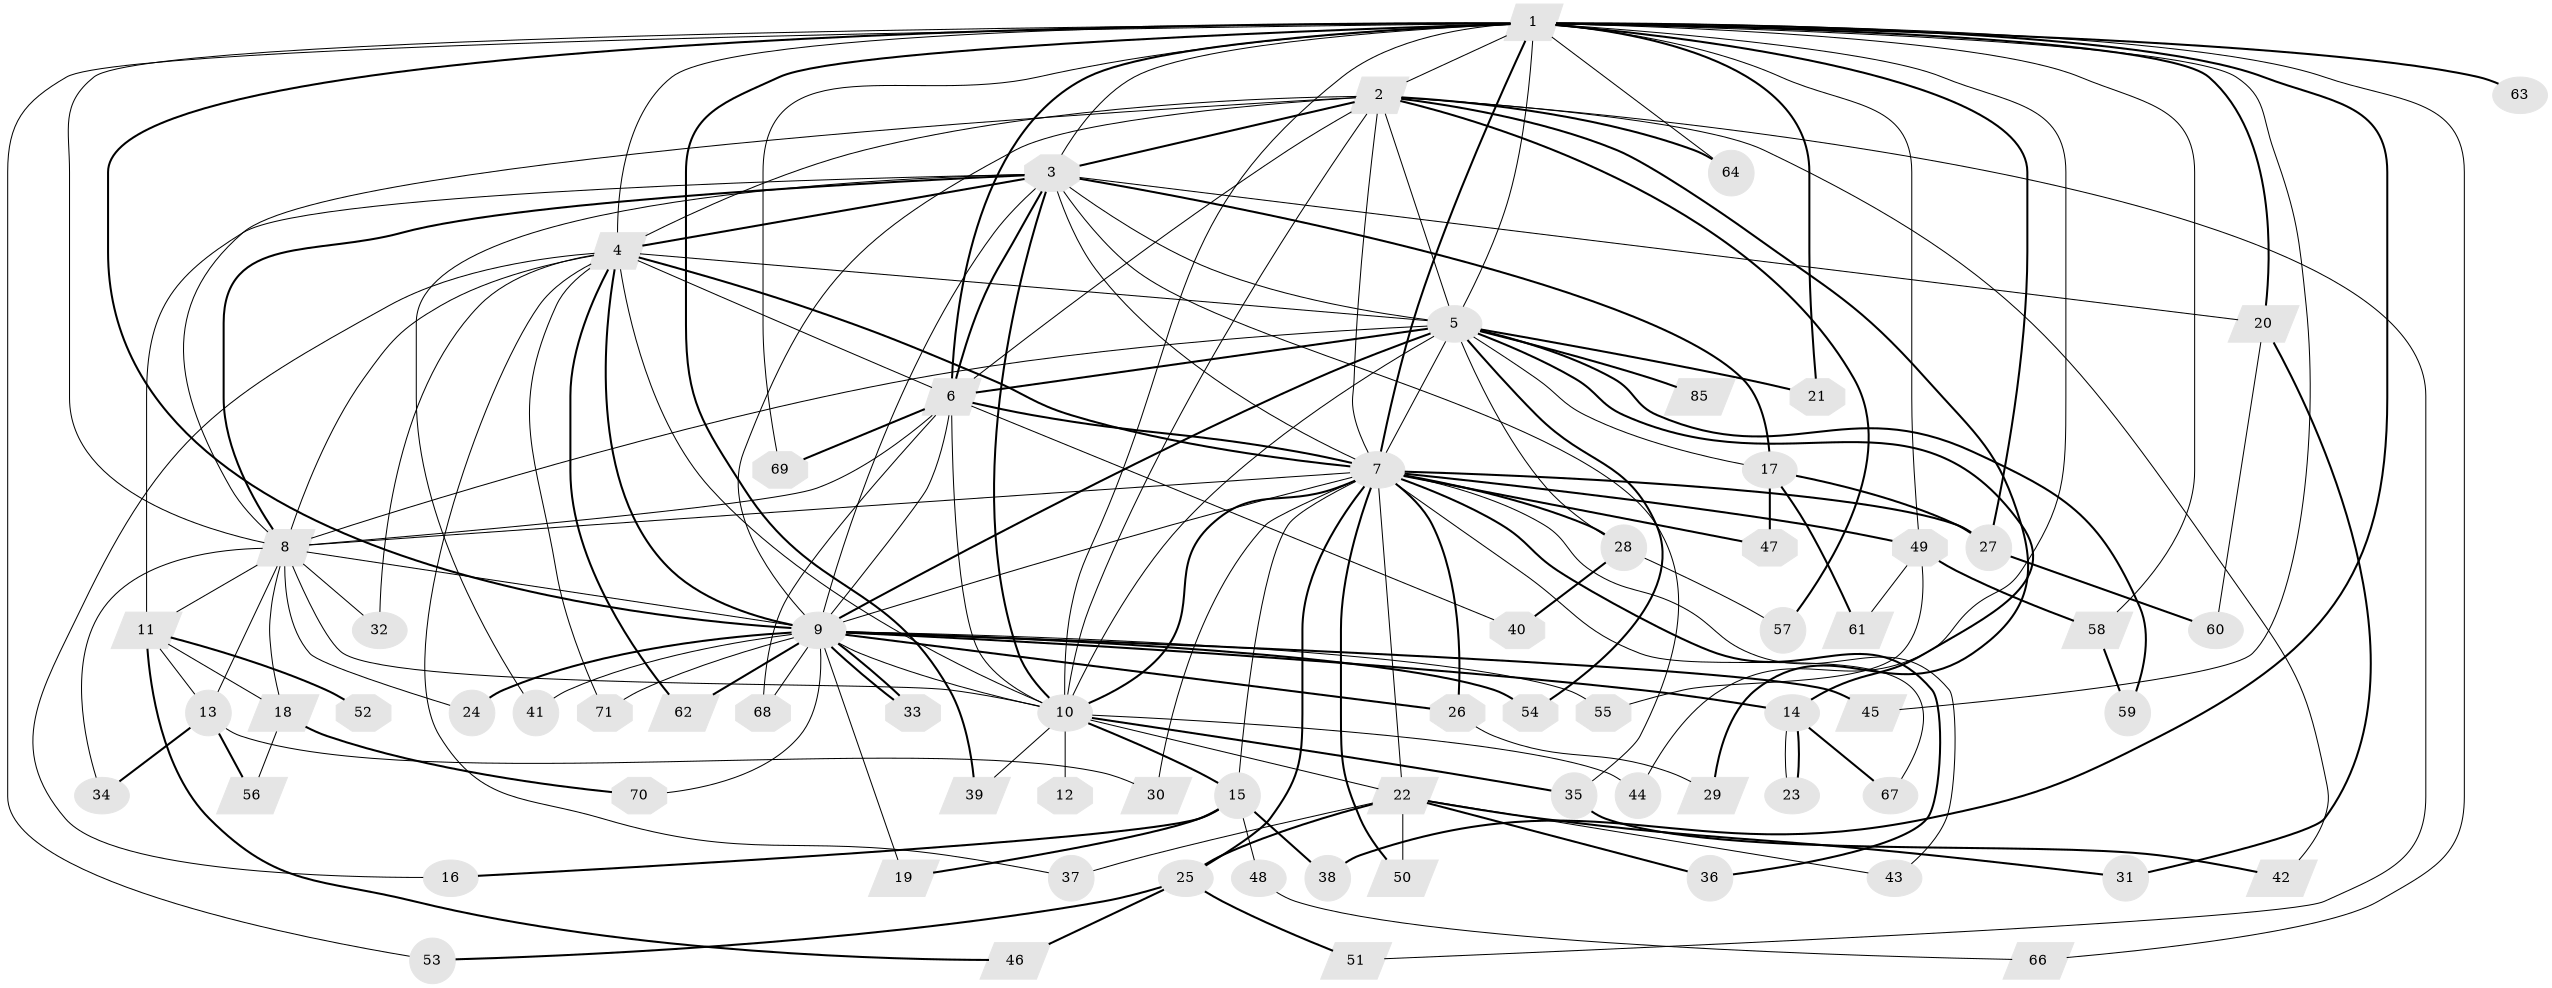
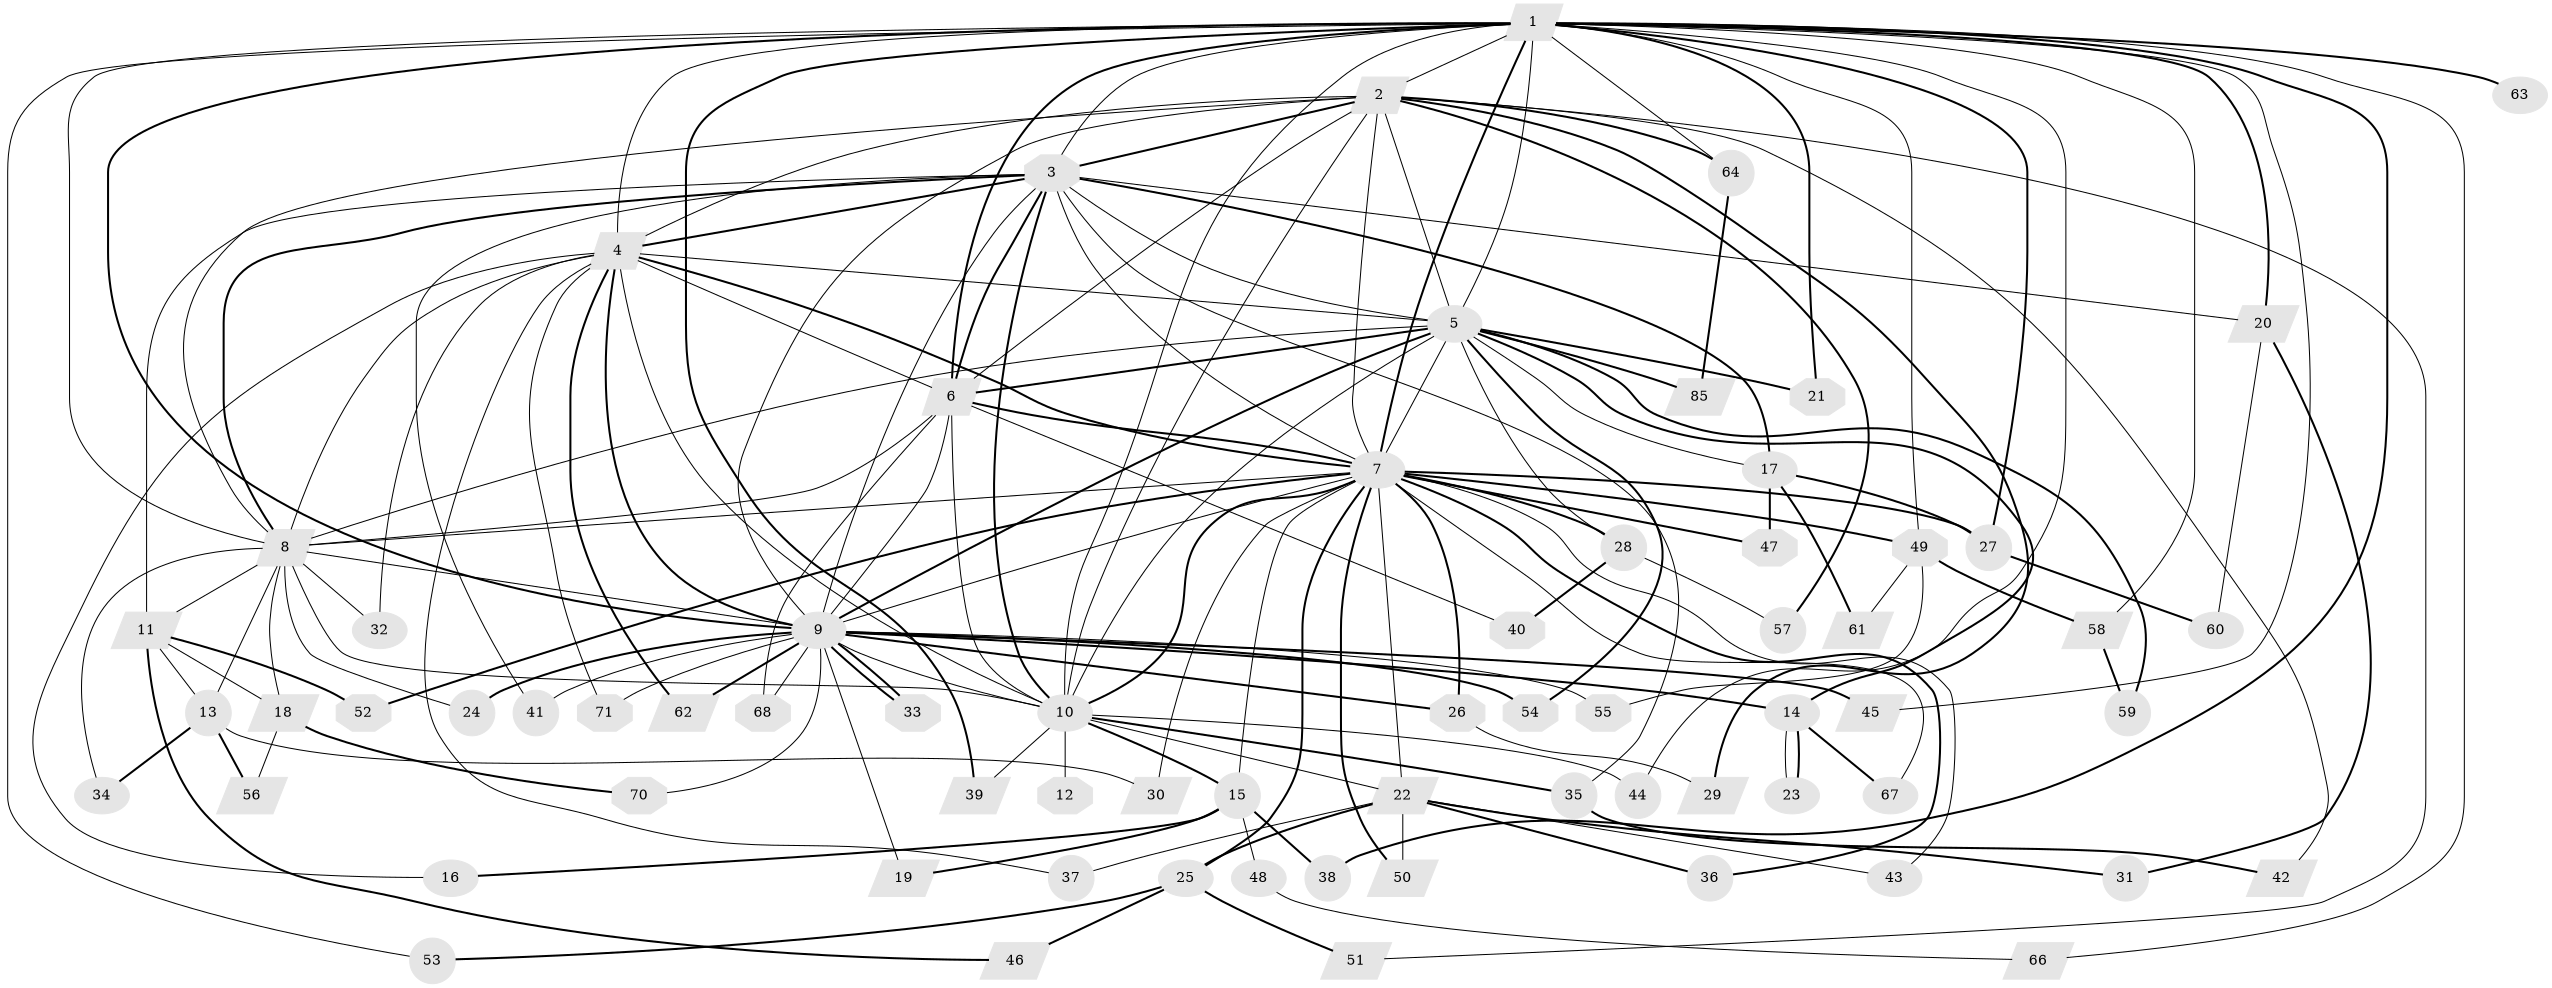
none -> (1715, 287)
(780, 470) -> none
none -> (863, 561)
